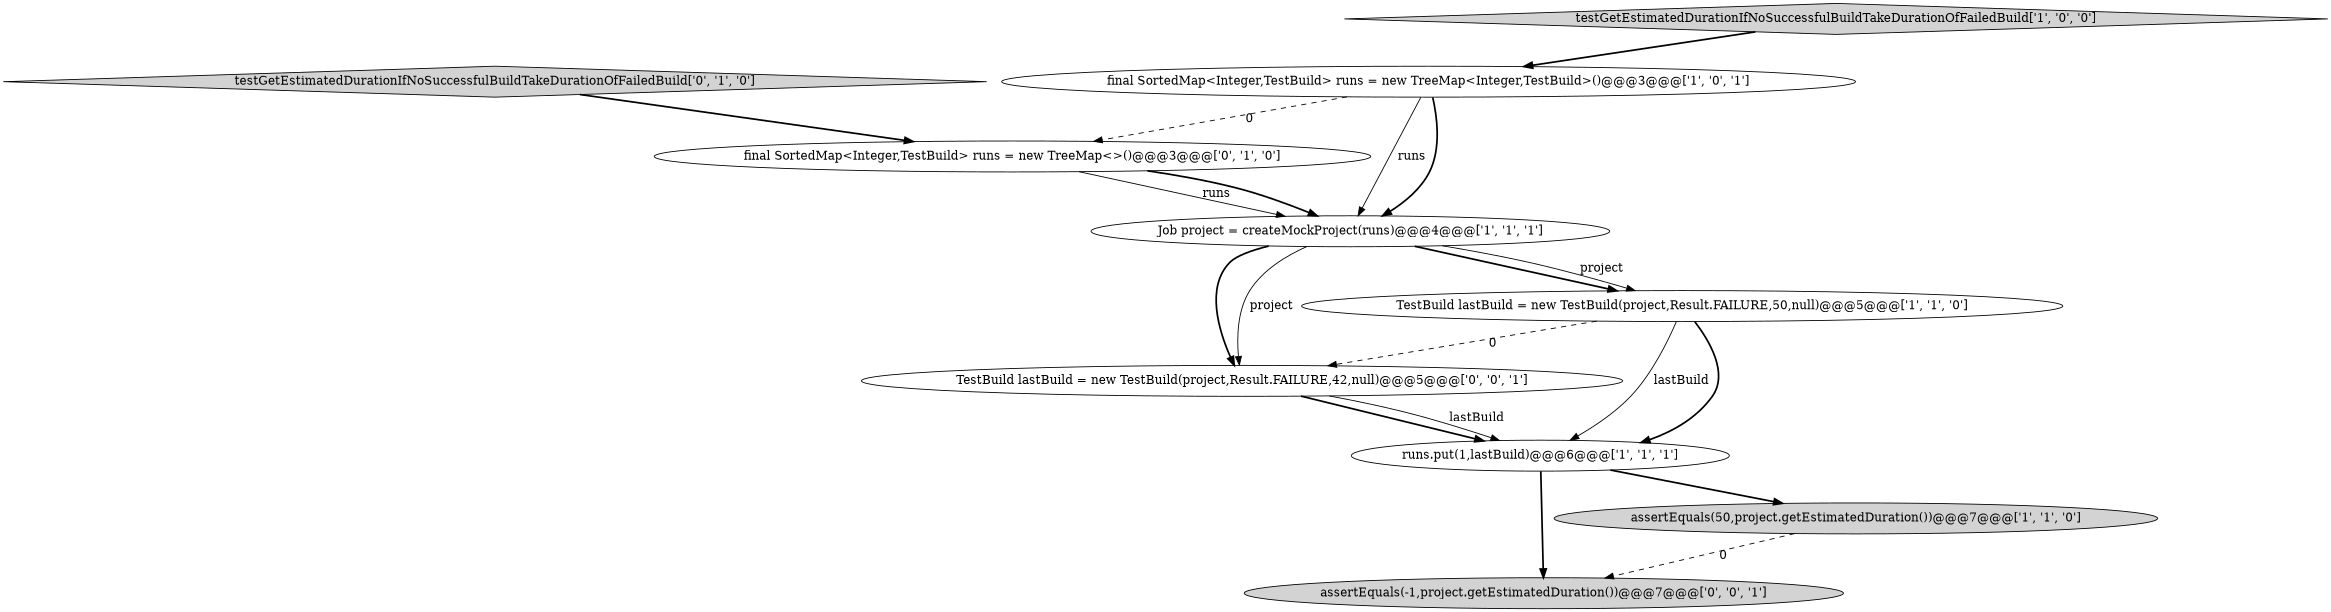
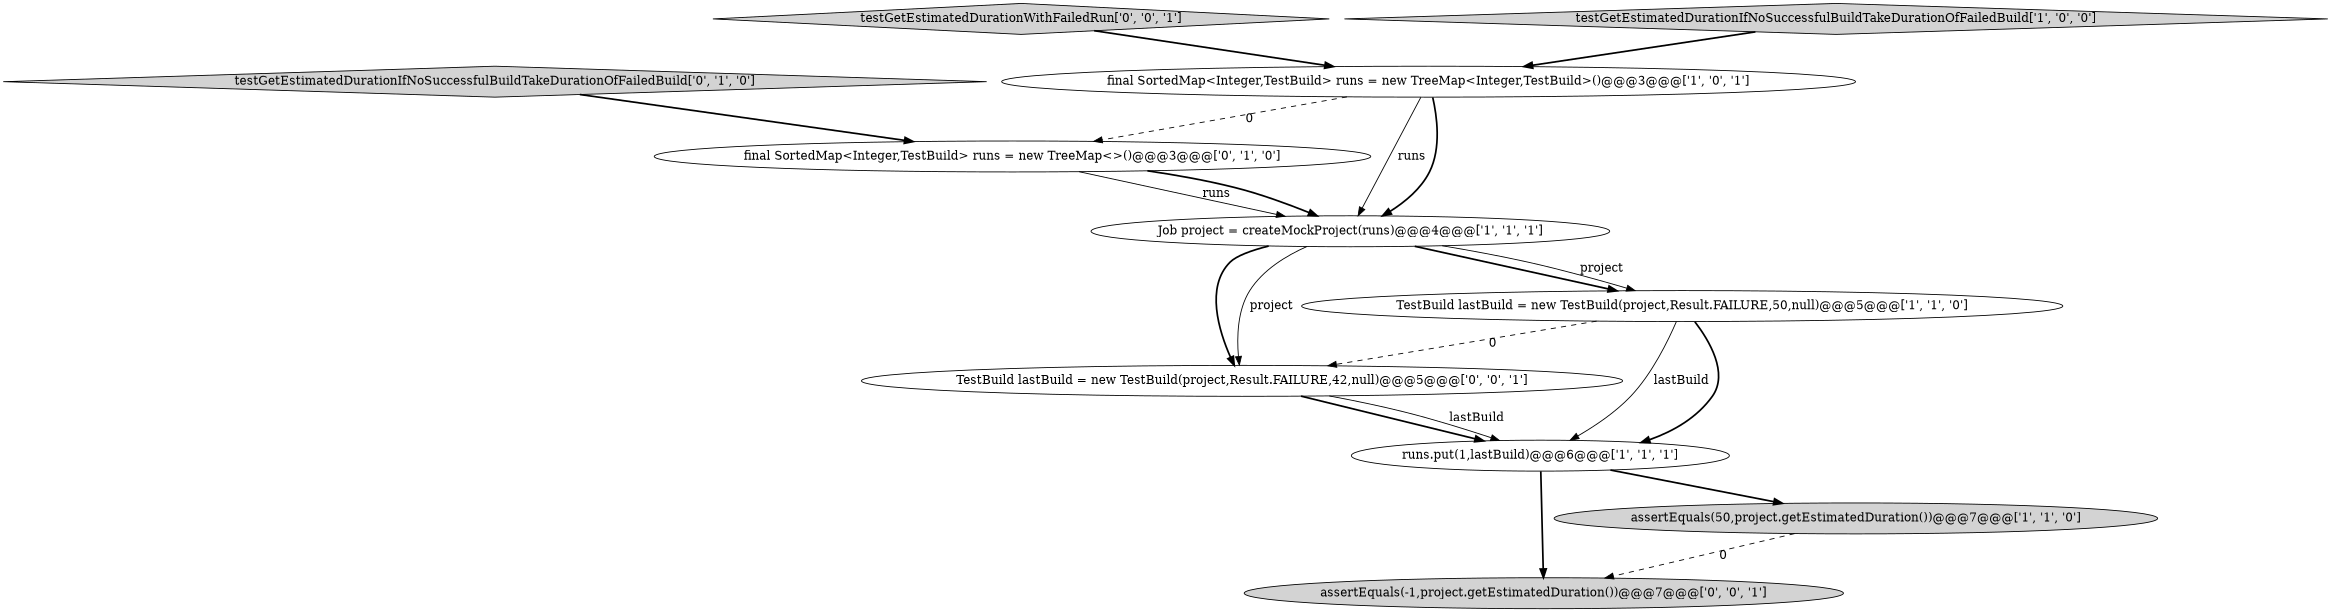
none -> (1021, 19)
